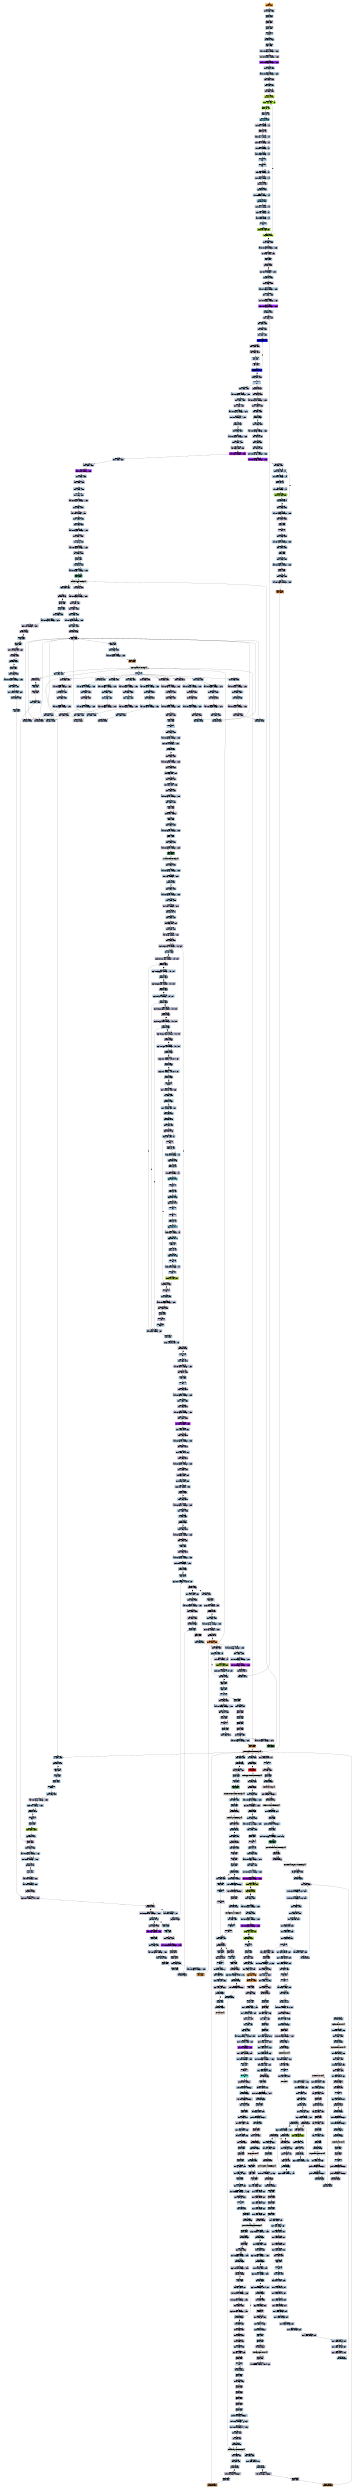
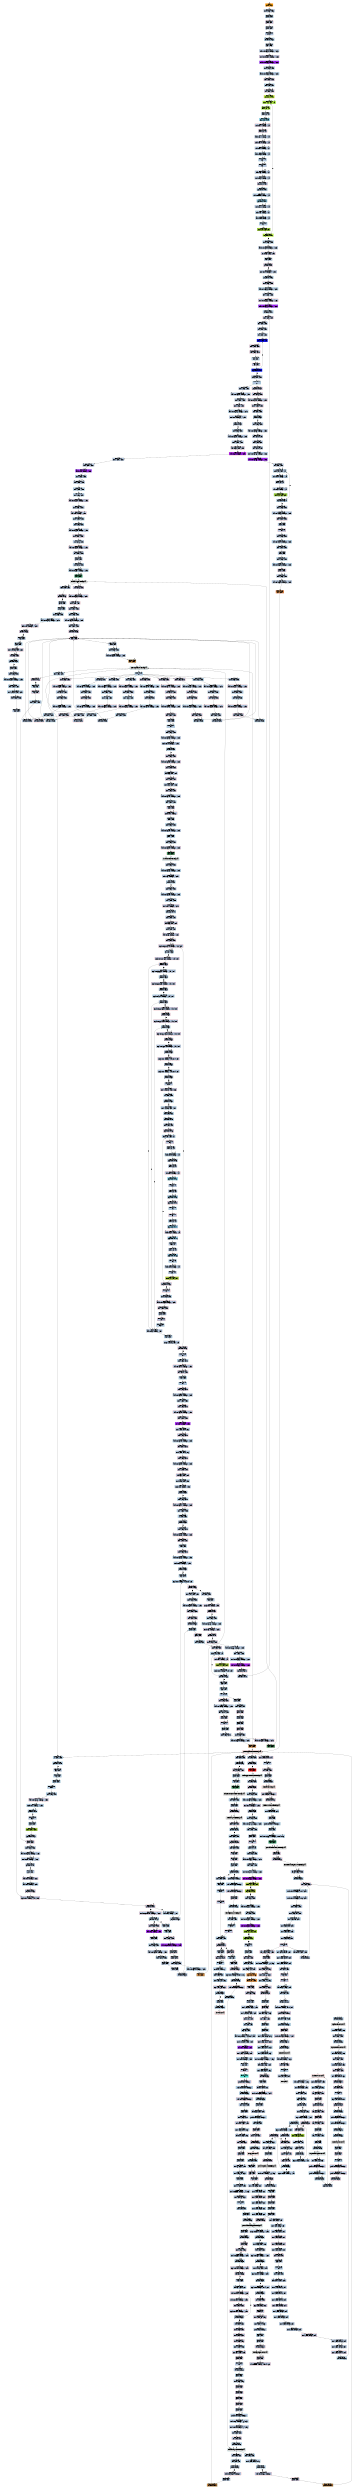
(212, 1642) -> (212, 1642)
